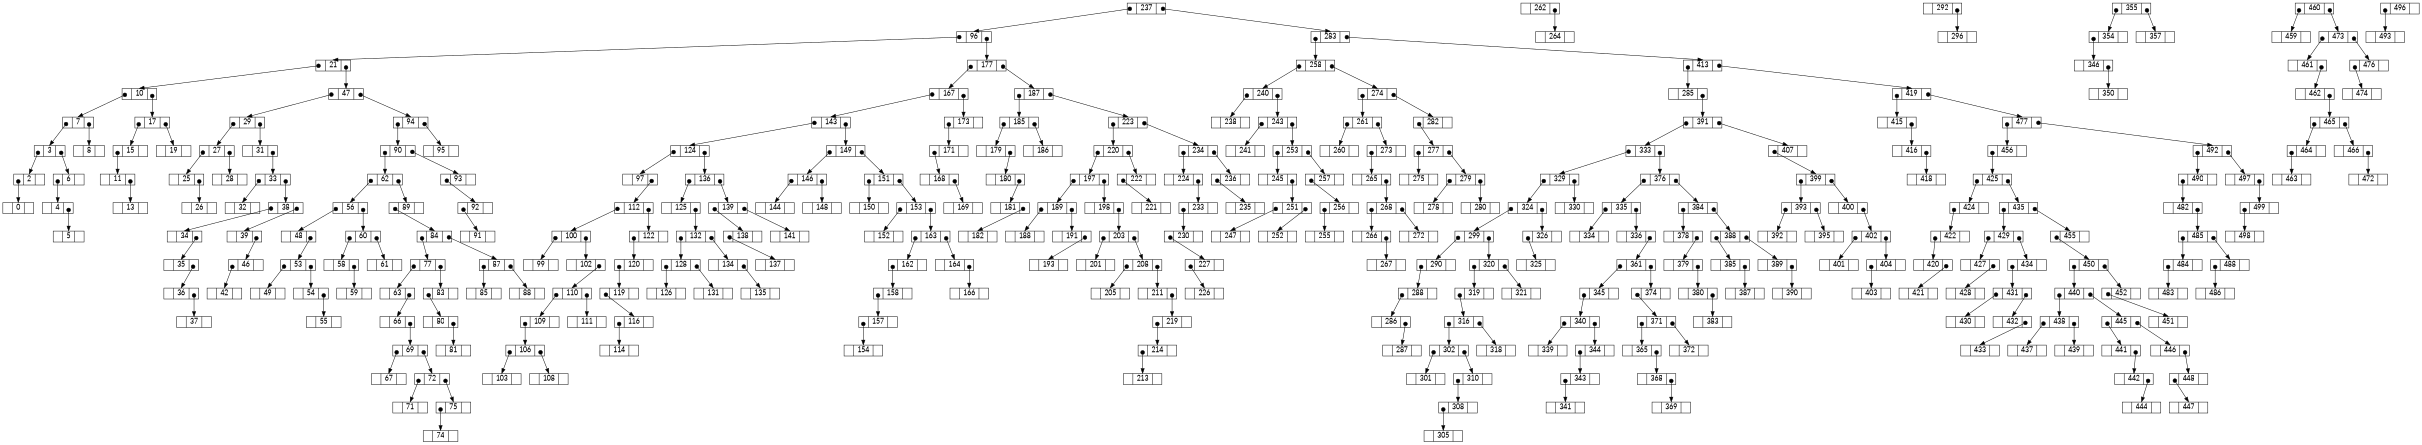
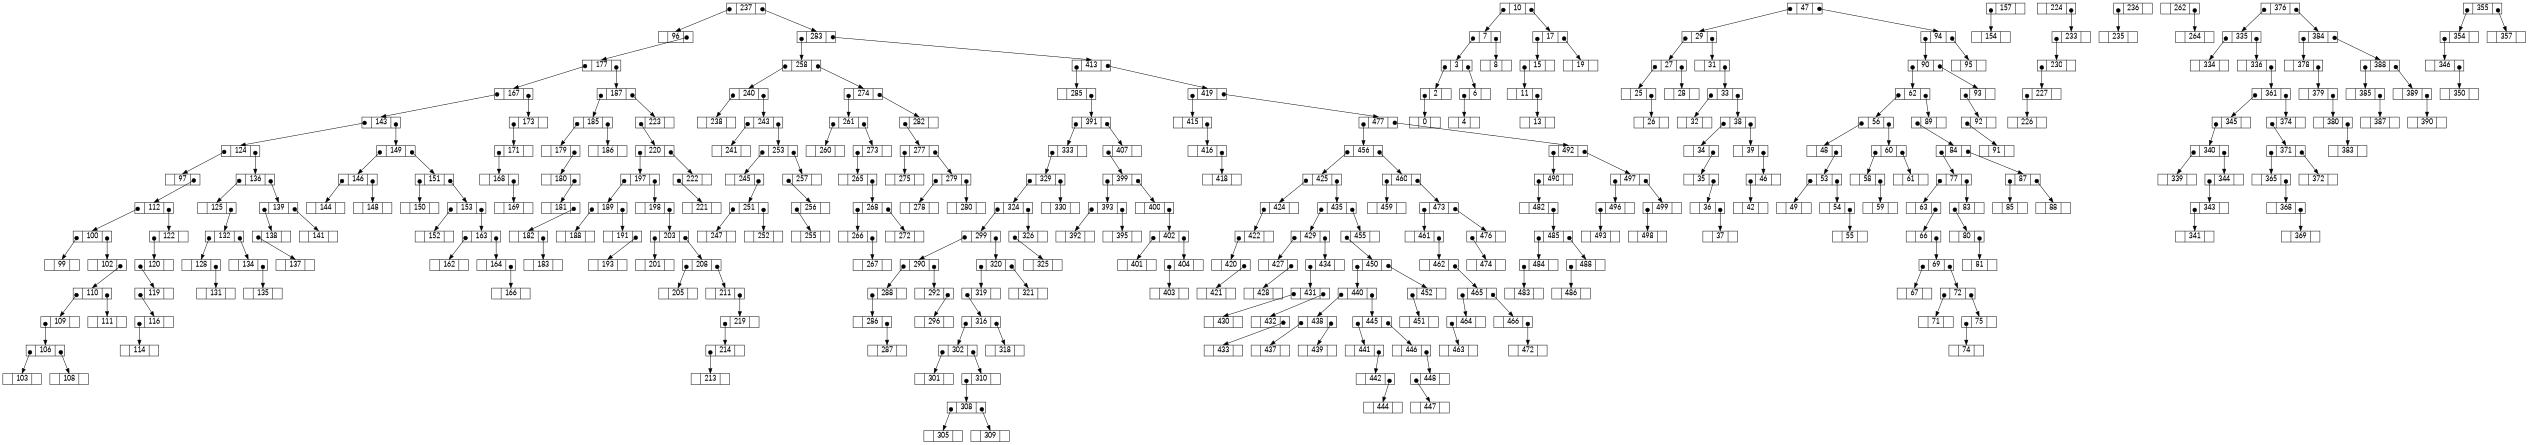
(333, 66) -> none
(1198, 151) -> none
none -> (1390, 162)
(1660, 162) -> none
none -> (1615, 190)
(69, 237) -> none
none -> (543, 265)
none -> (934, 276)
(666, 294) -> none
(893, 294) -> none
none -> (990, 436)
